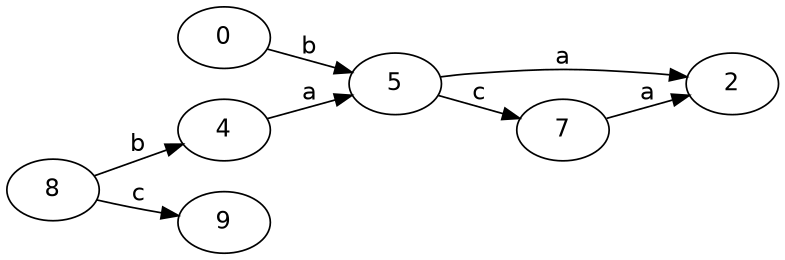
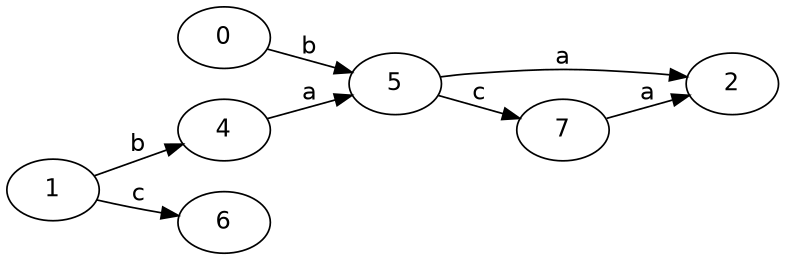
(53, 190) -> (53, 190)
(224, 222) -> (224, 222)
